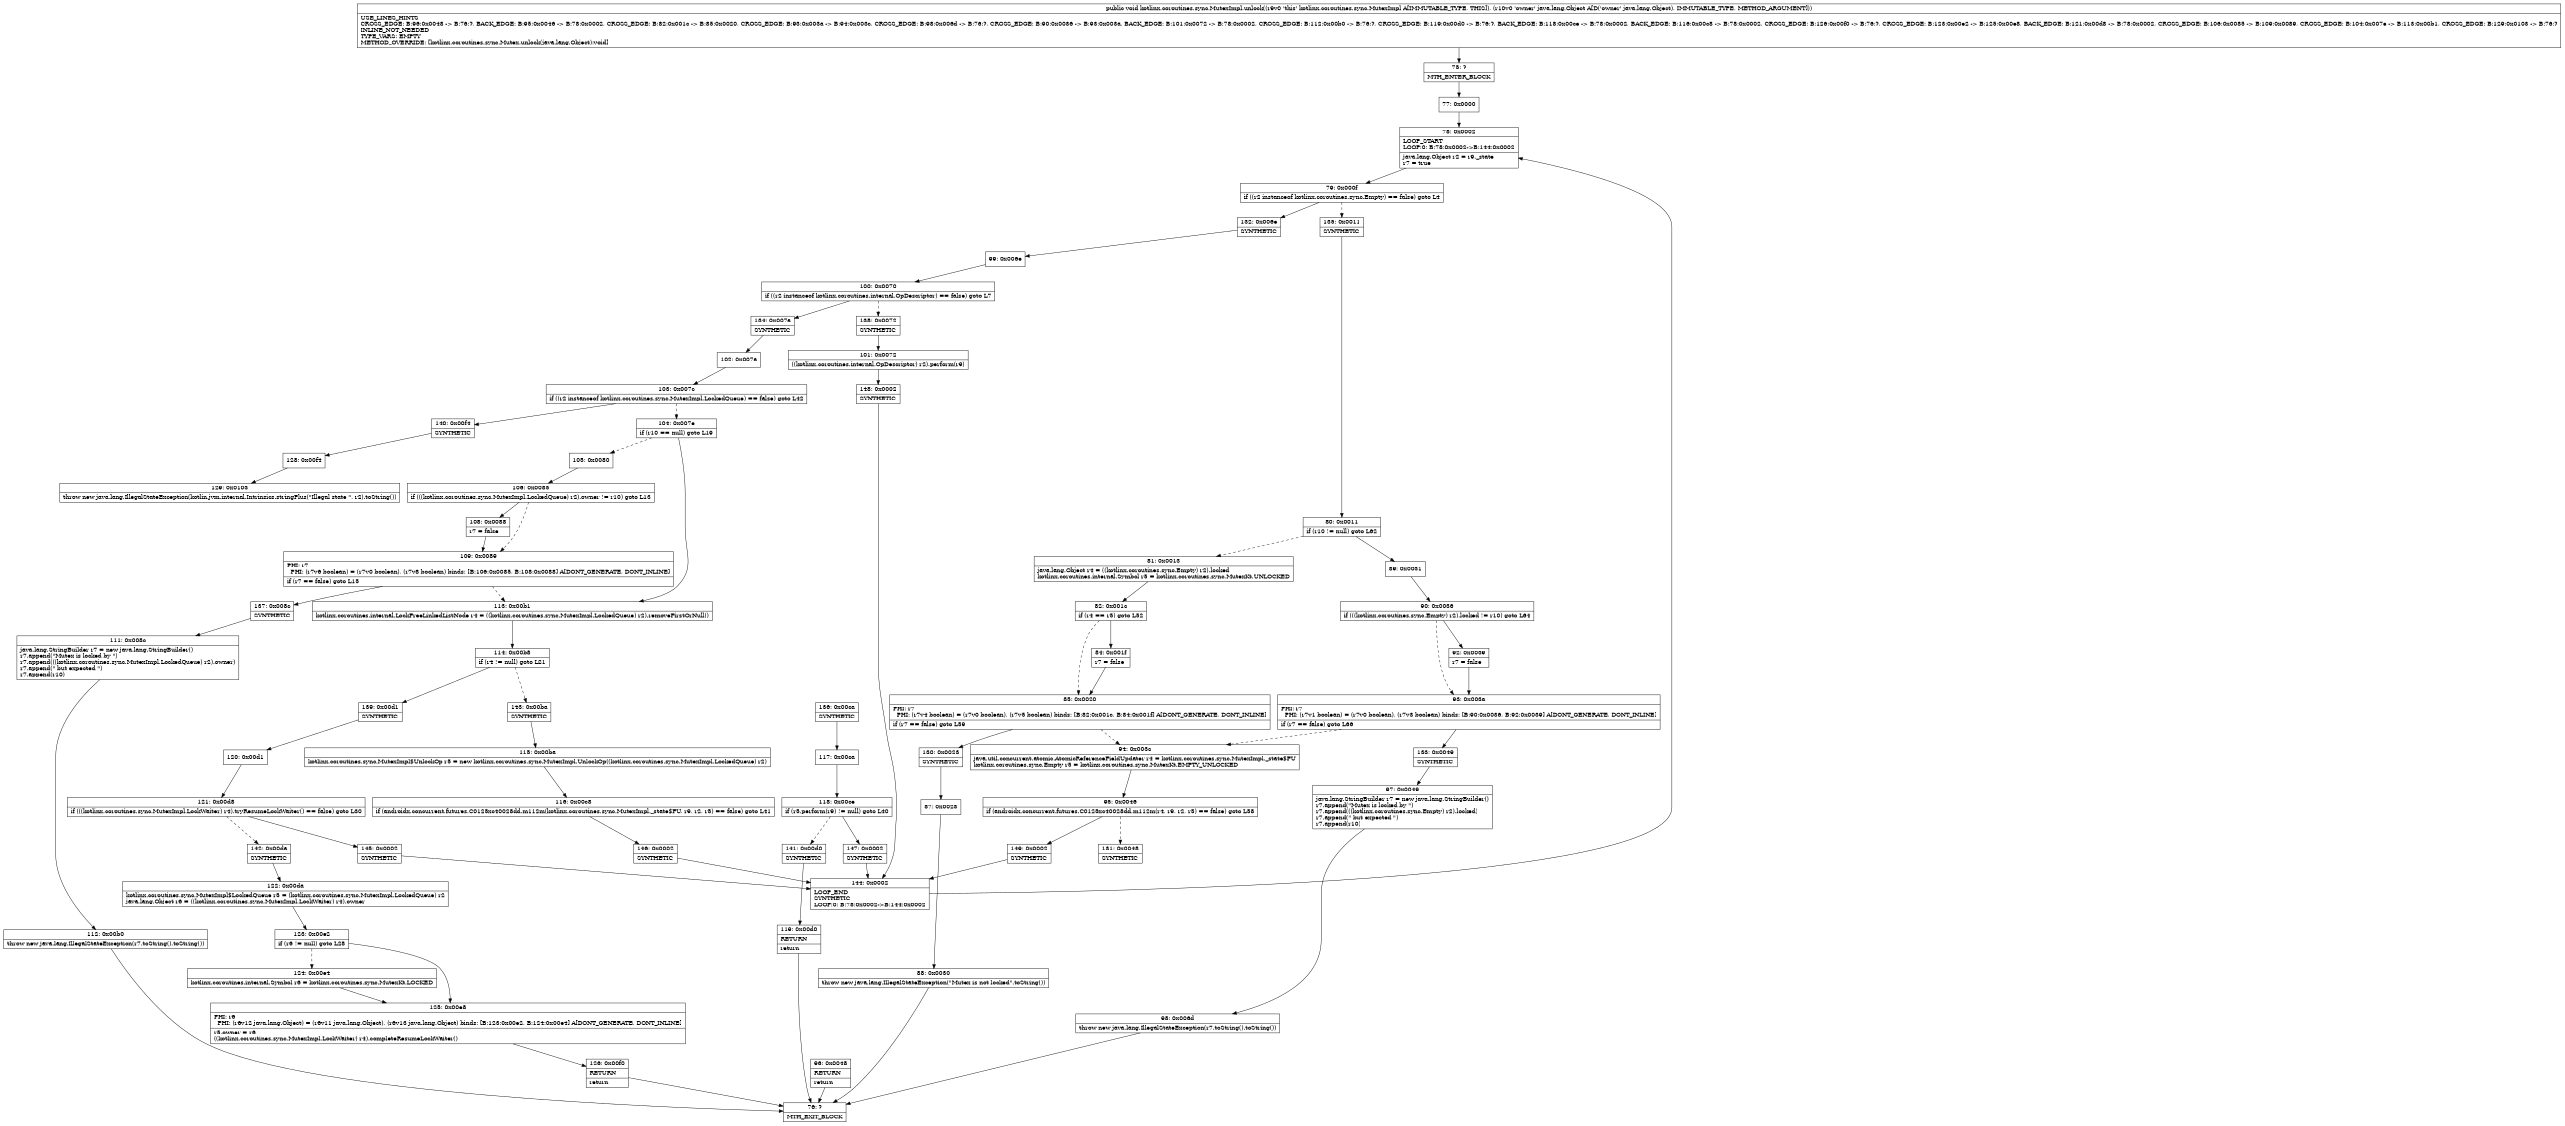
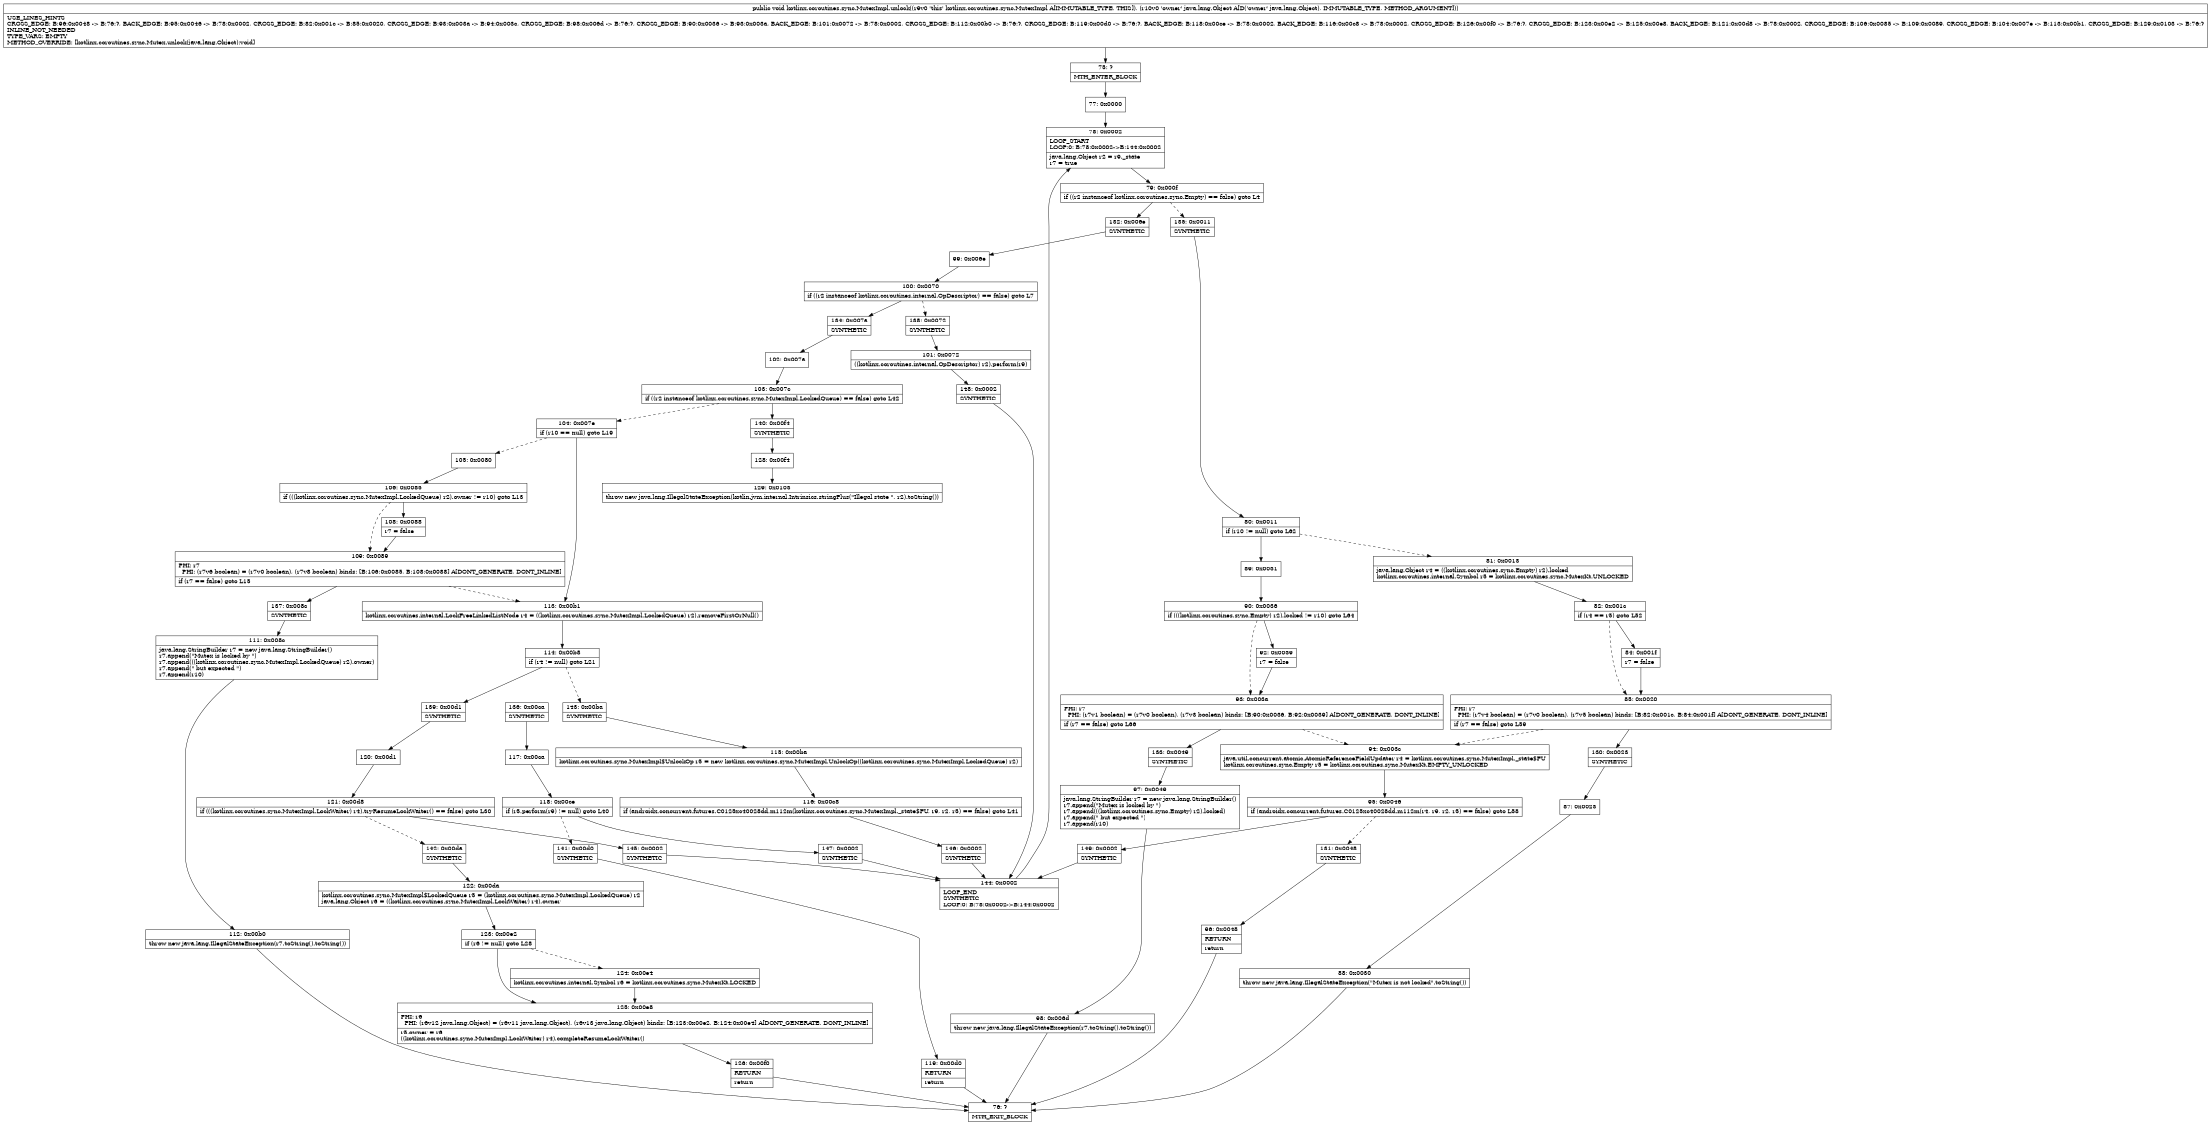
none -> (1285, 893)
